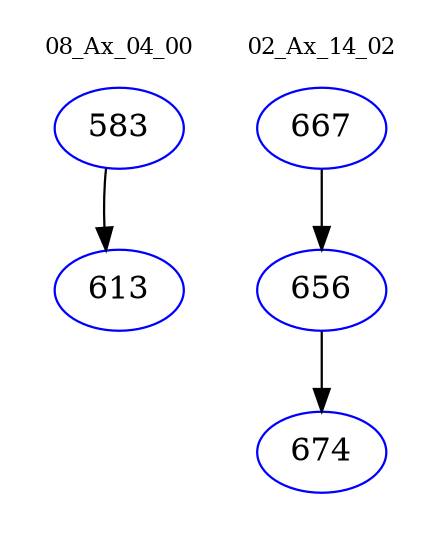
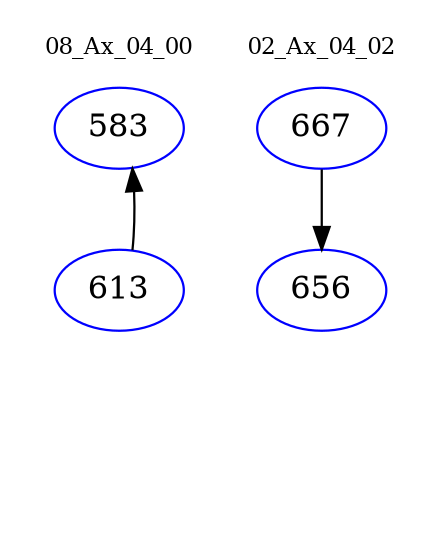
(322, 48) -> (322, 48)
(104, 198) -> (134, 221)
(322, 452) -> none
